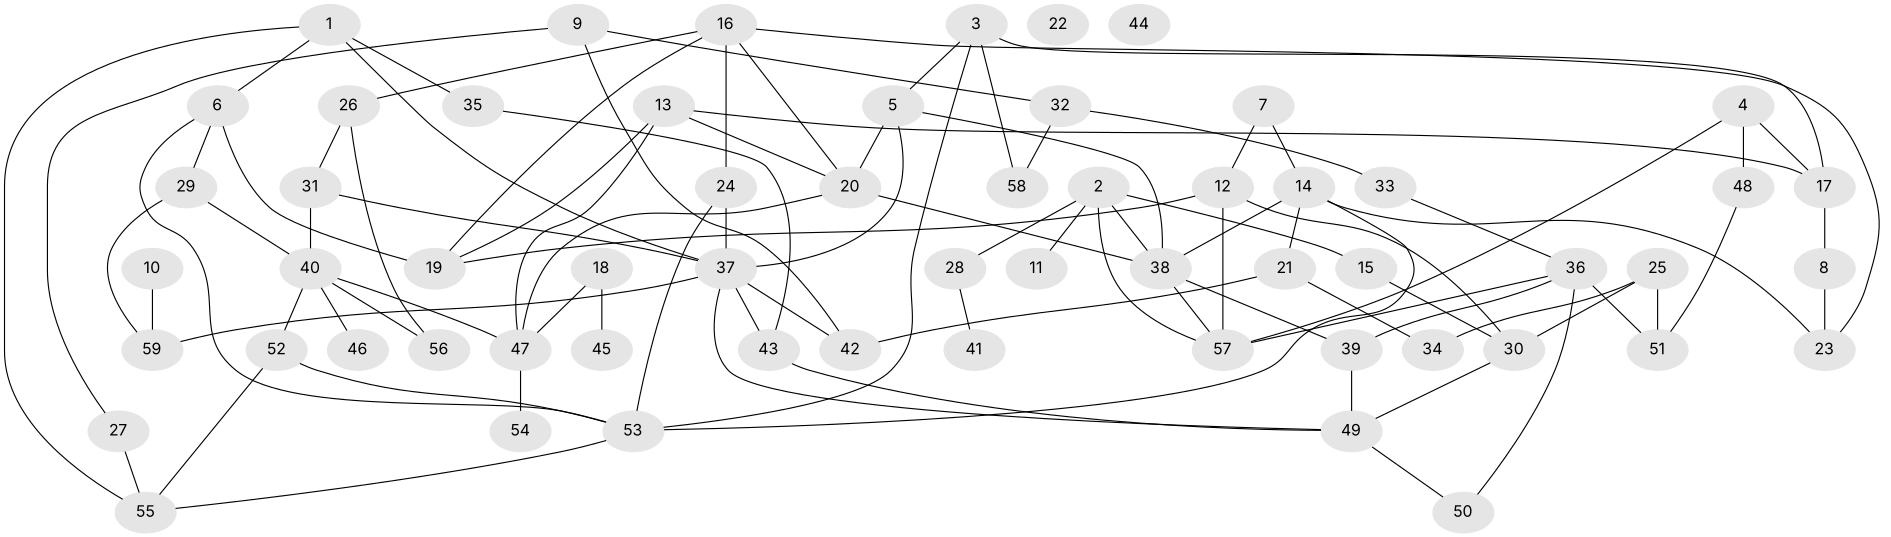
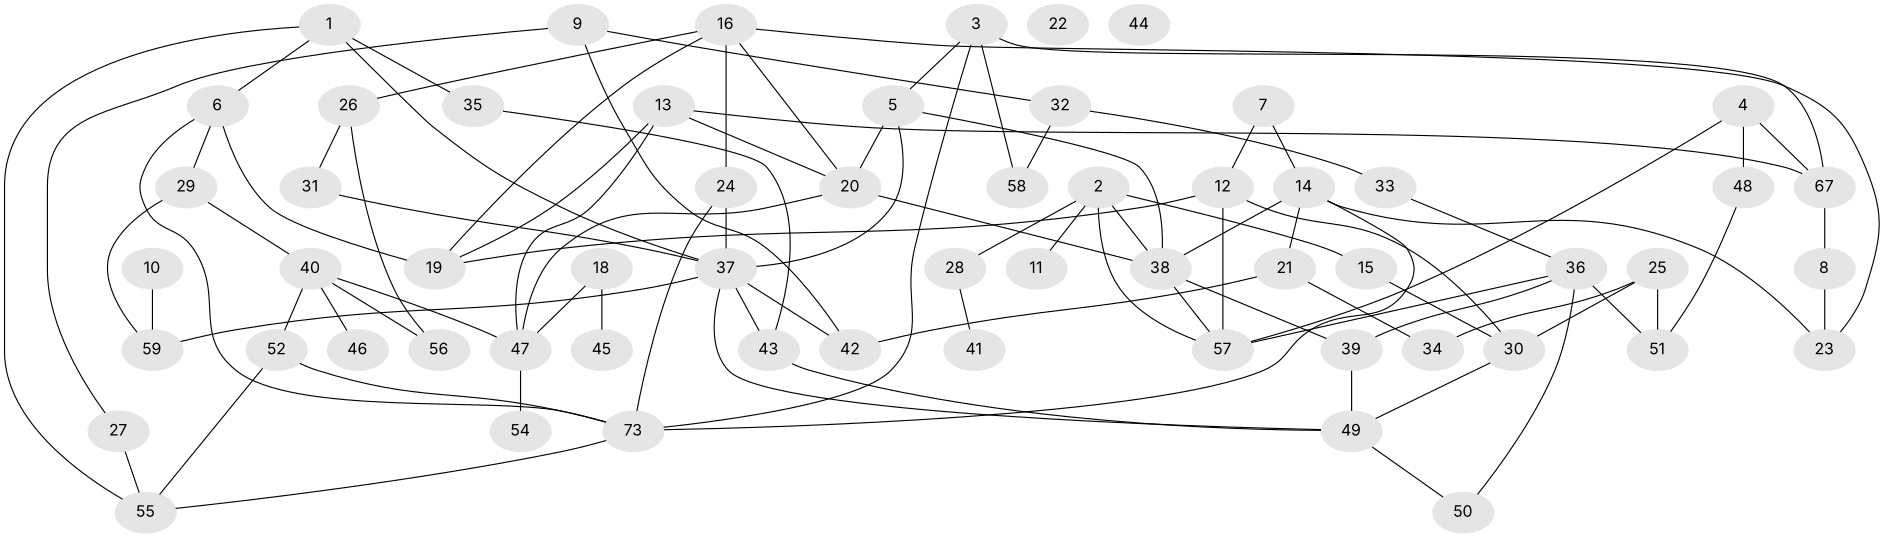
(1825, 187) -> (1825, 187)
(311, 221) -> none
(633, 431) -> (633, 431)
